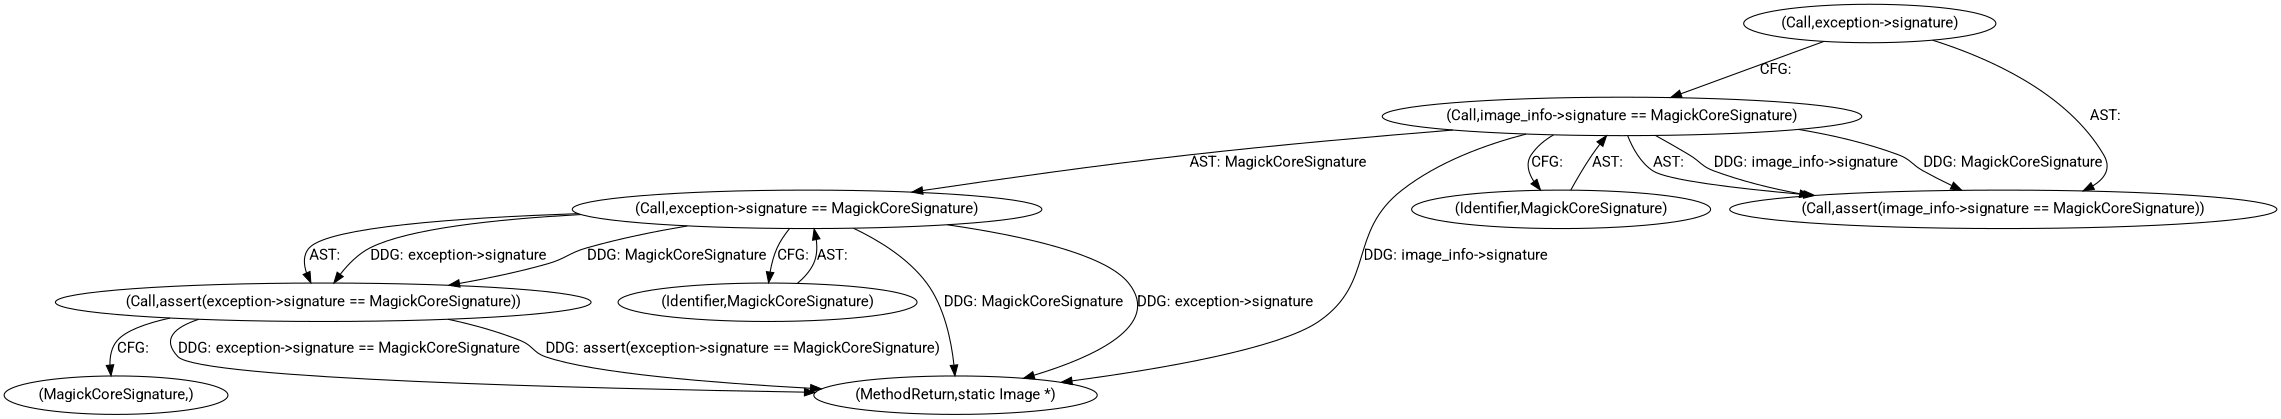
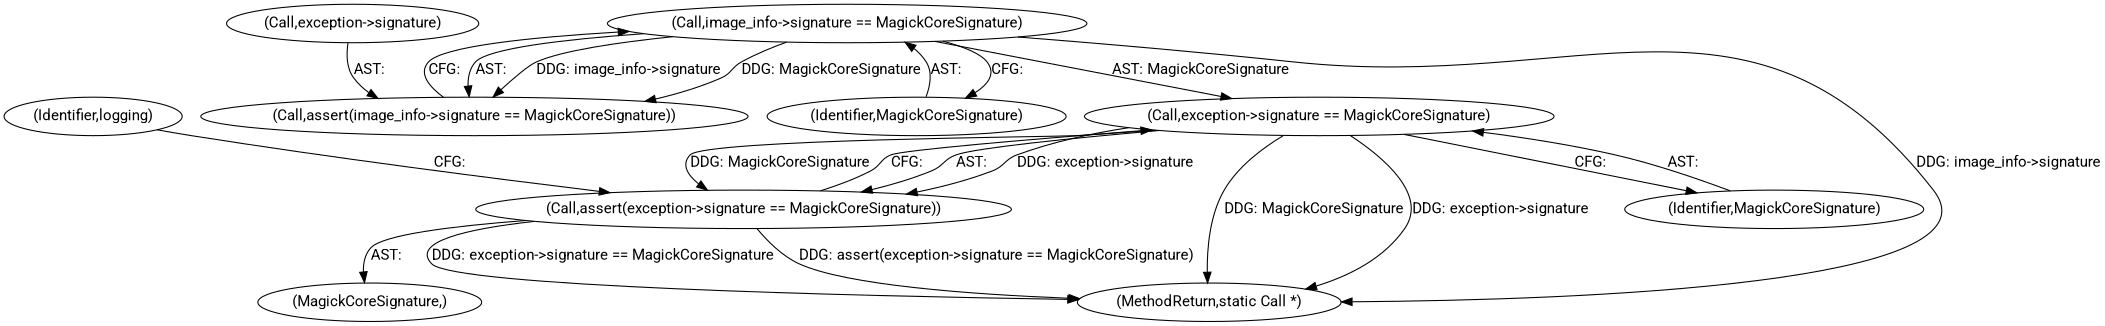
(1752, 68) -> (500, 43)
none -> (93, 116)
none -> (967, 145)
(135, 349) -> (389, 256)
(956, 395) -> (1209, 302)
